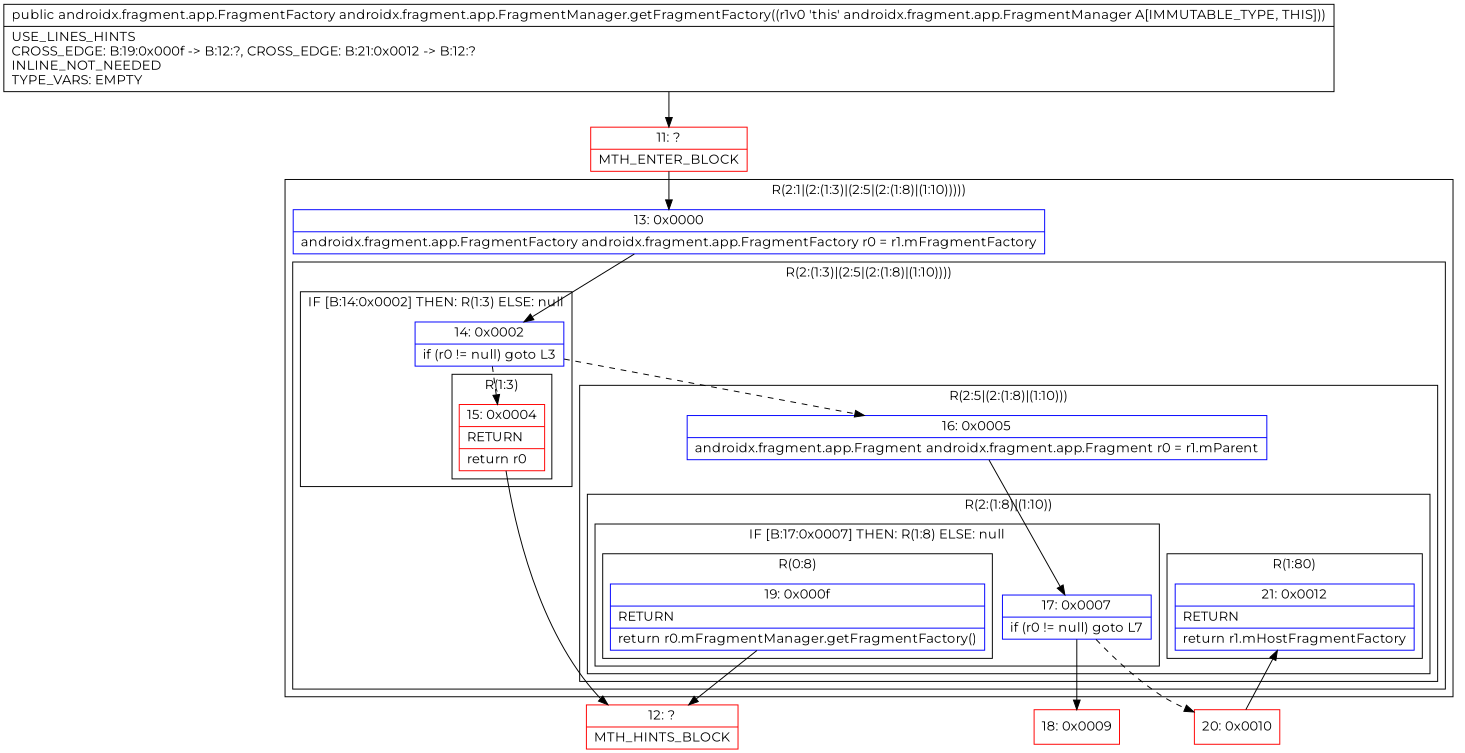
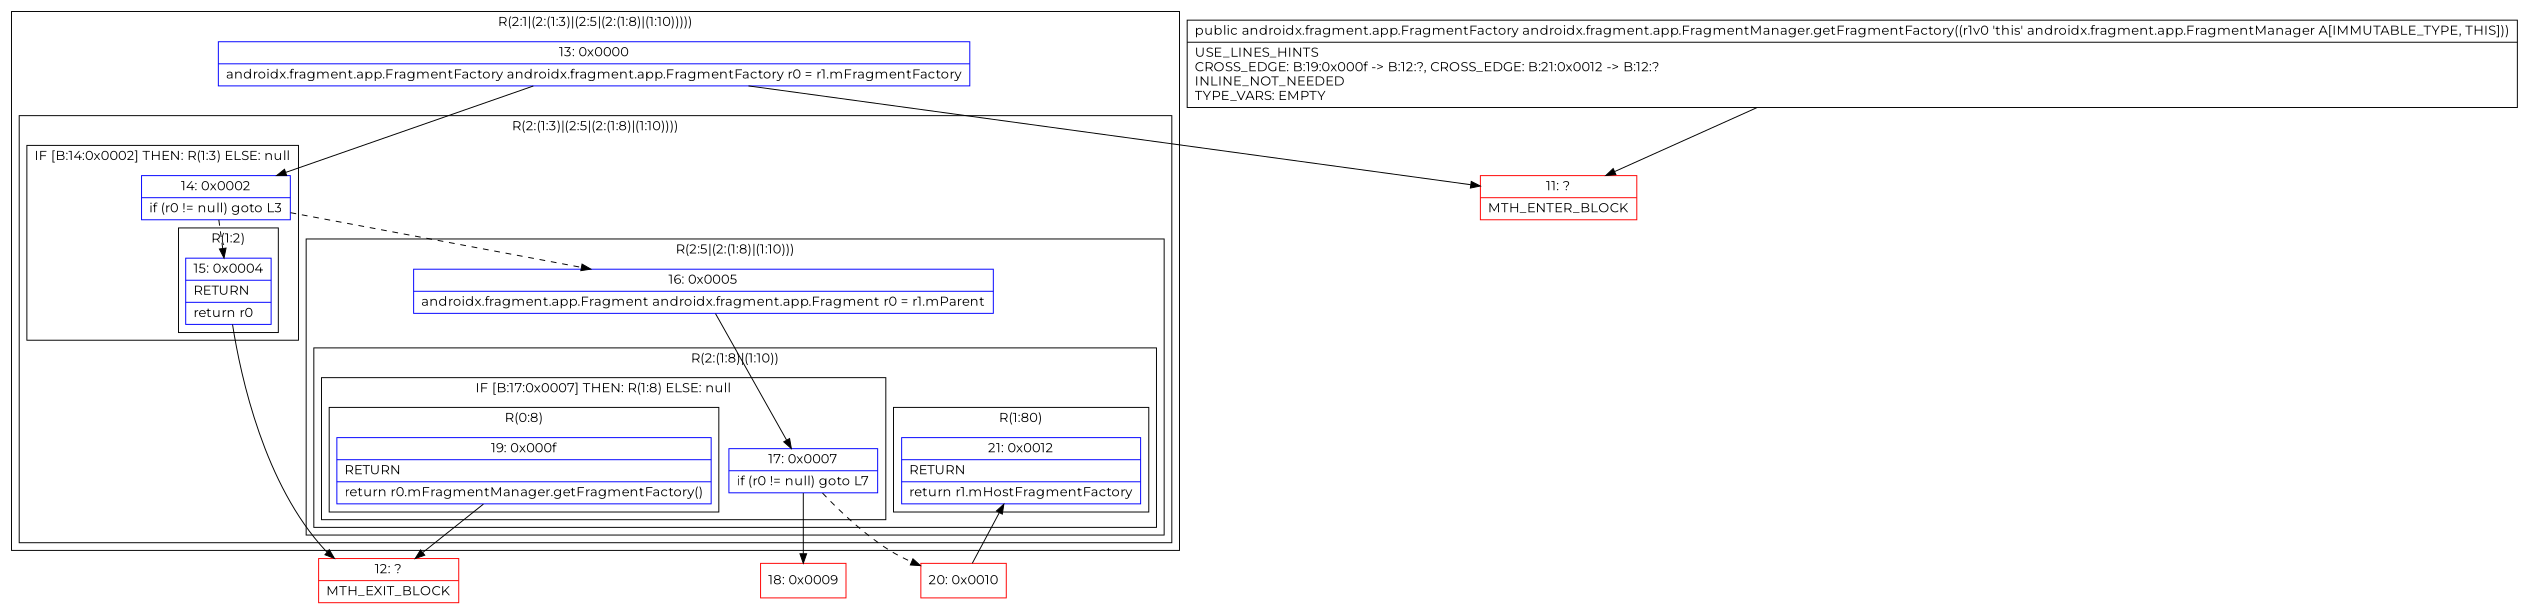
(669, 185) -> (1110, 135)
(502, 385) -> (228, 239)
(502, 438) -> (228, 291)
(662, 738) -> (389, 591)
